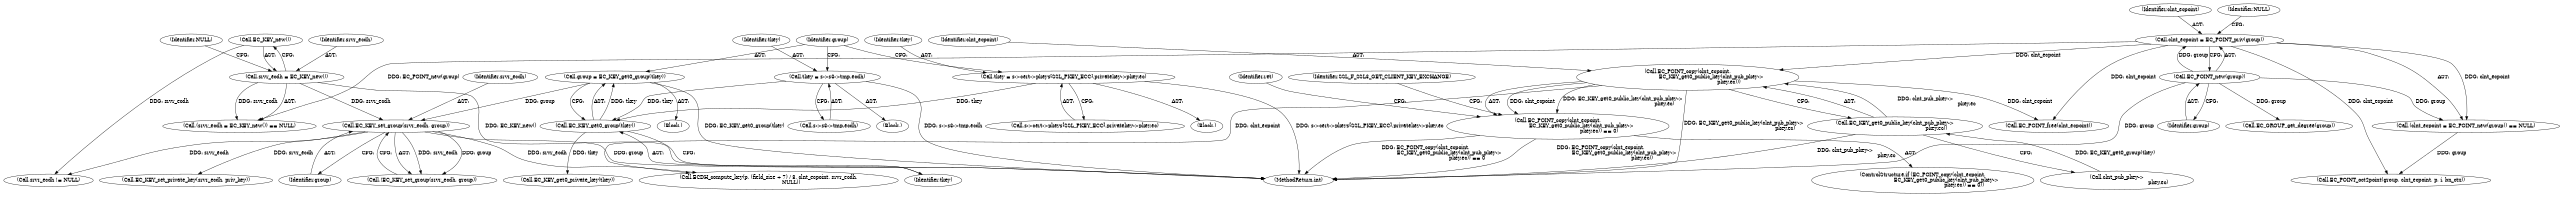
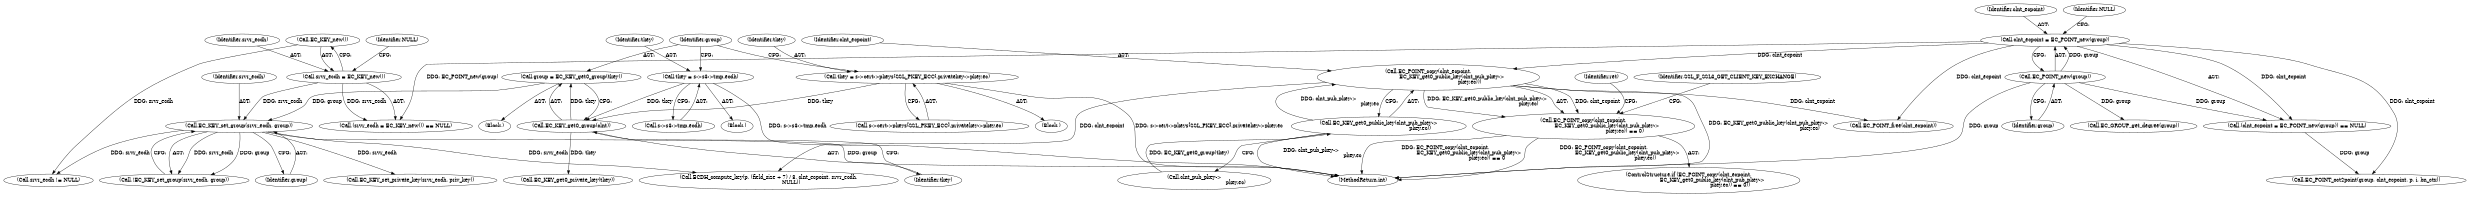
(2210, 40) -> (2055, 40)
(595, 126) -> (571, 126)
(671, 156) -> none
(937, 163) -> none
